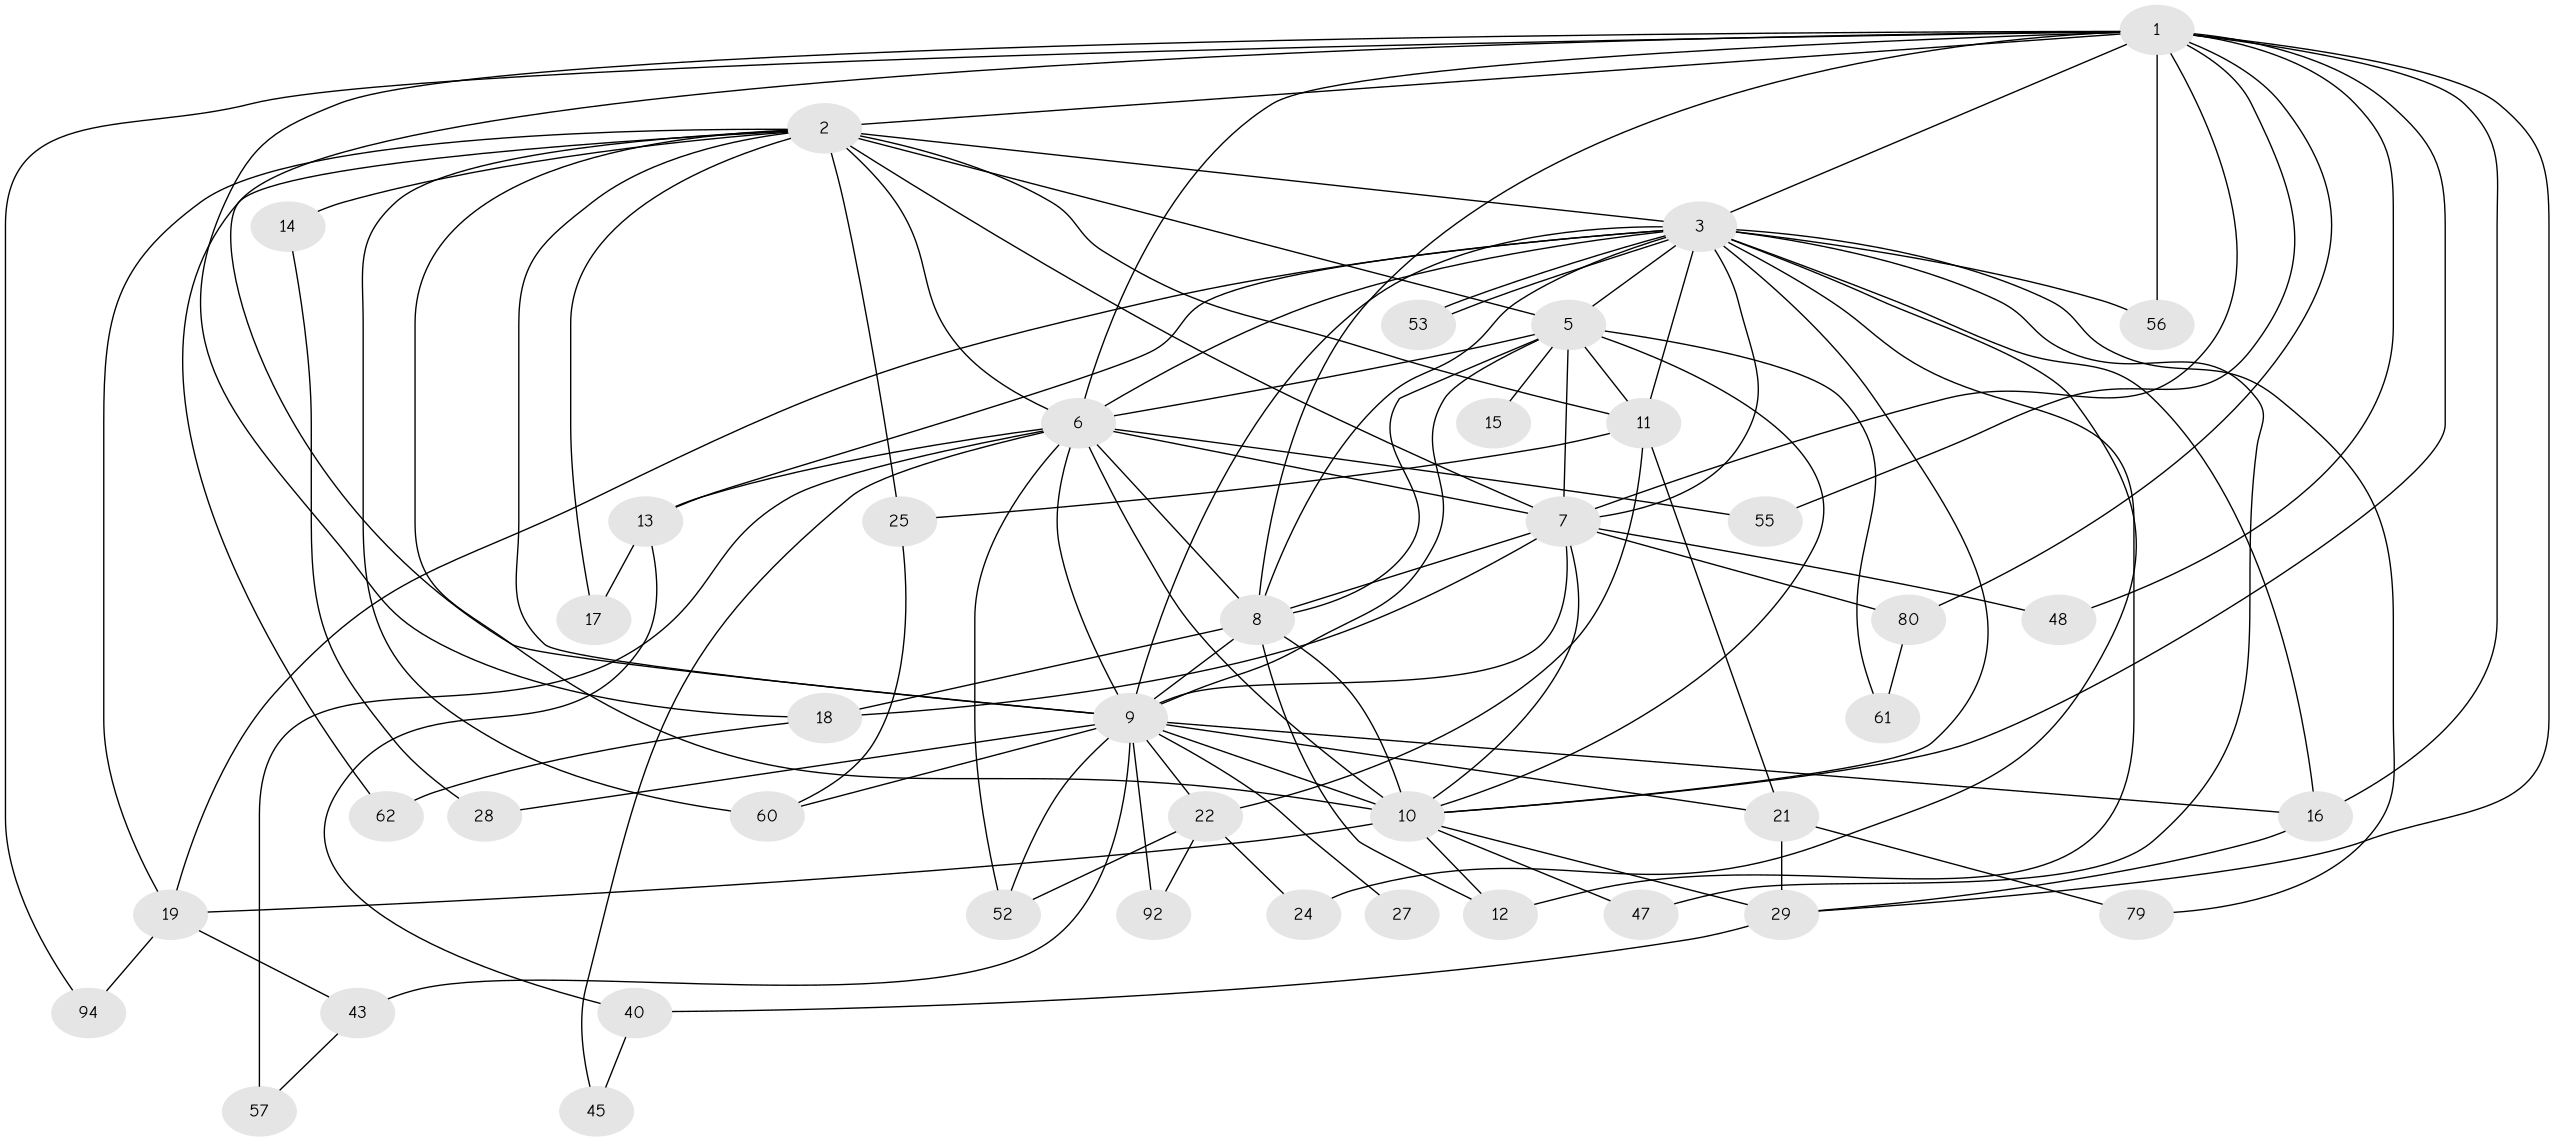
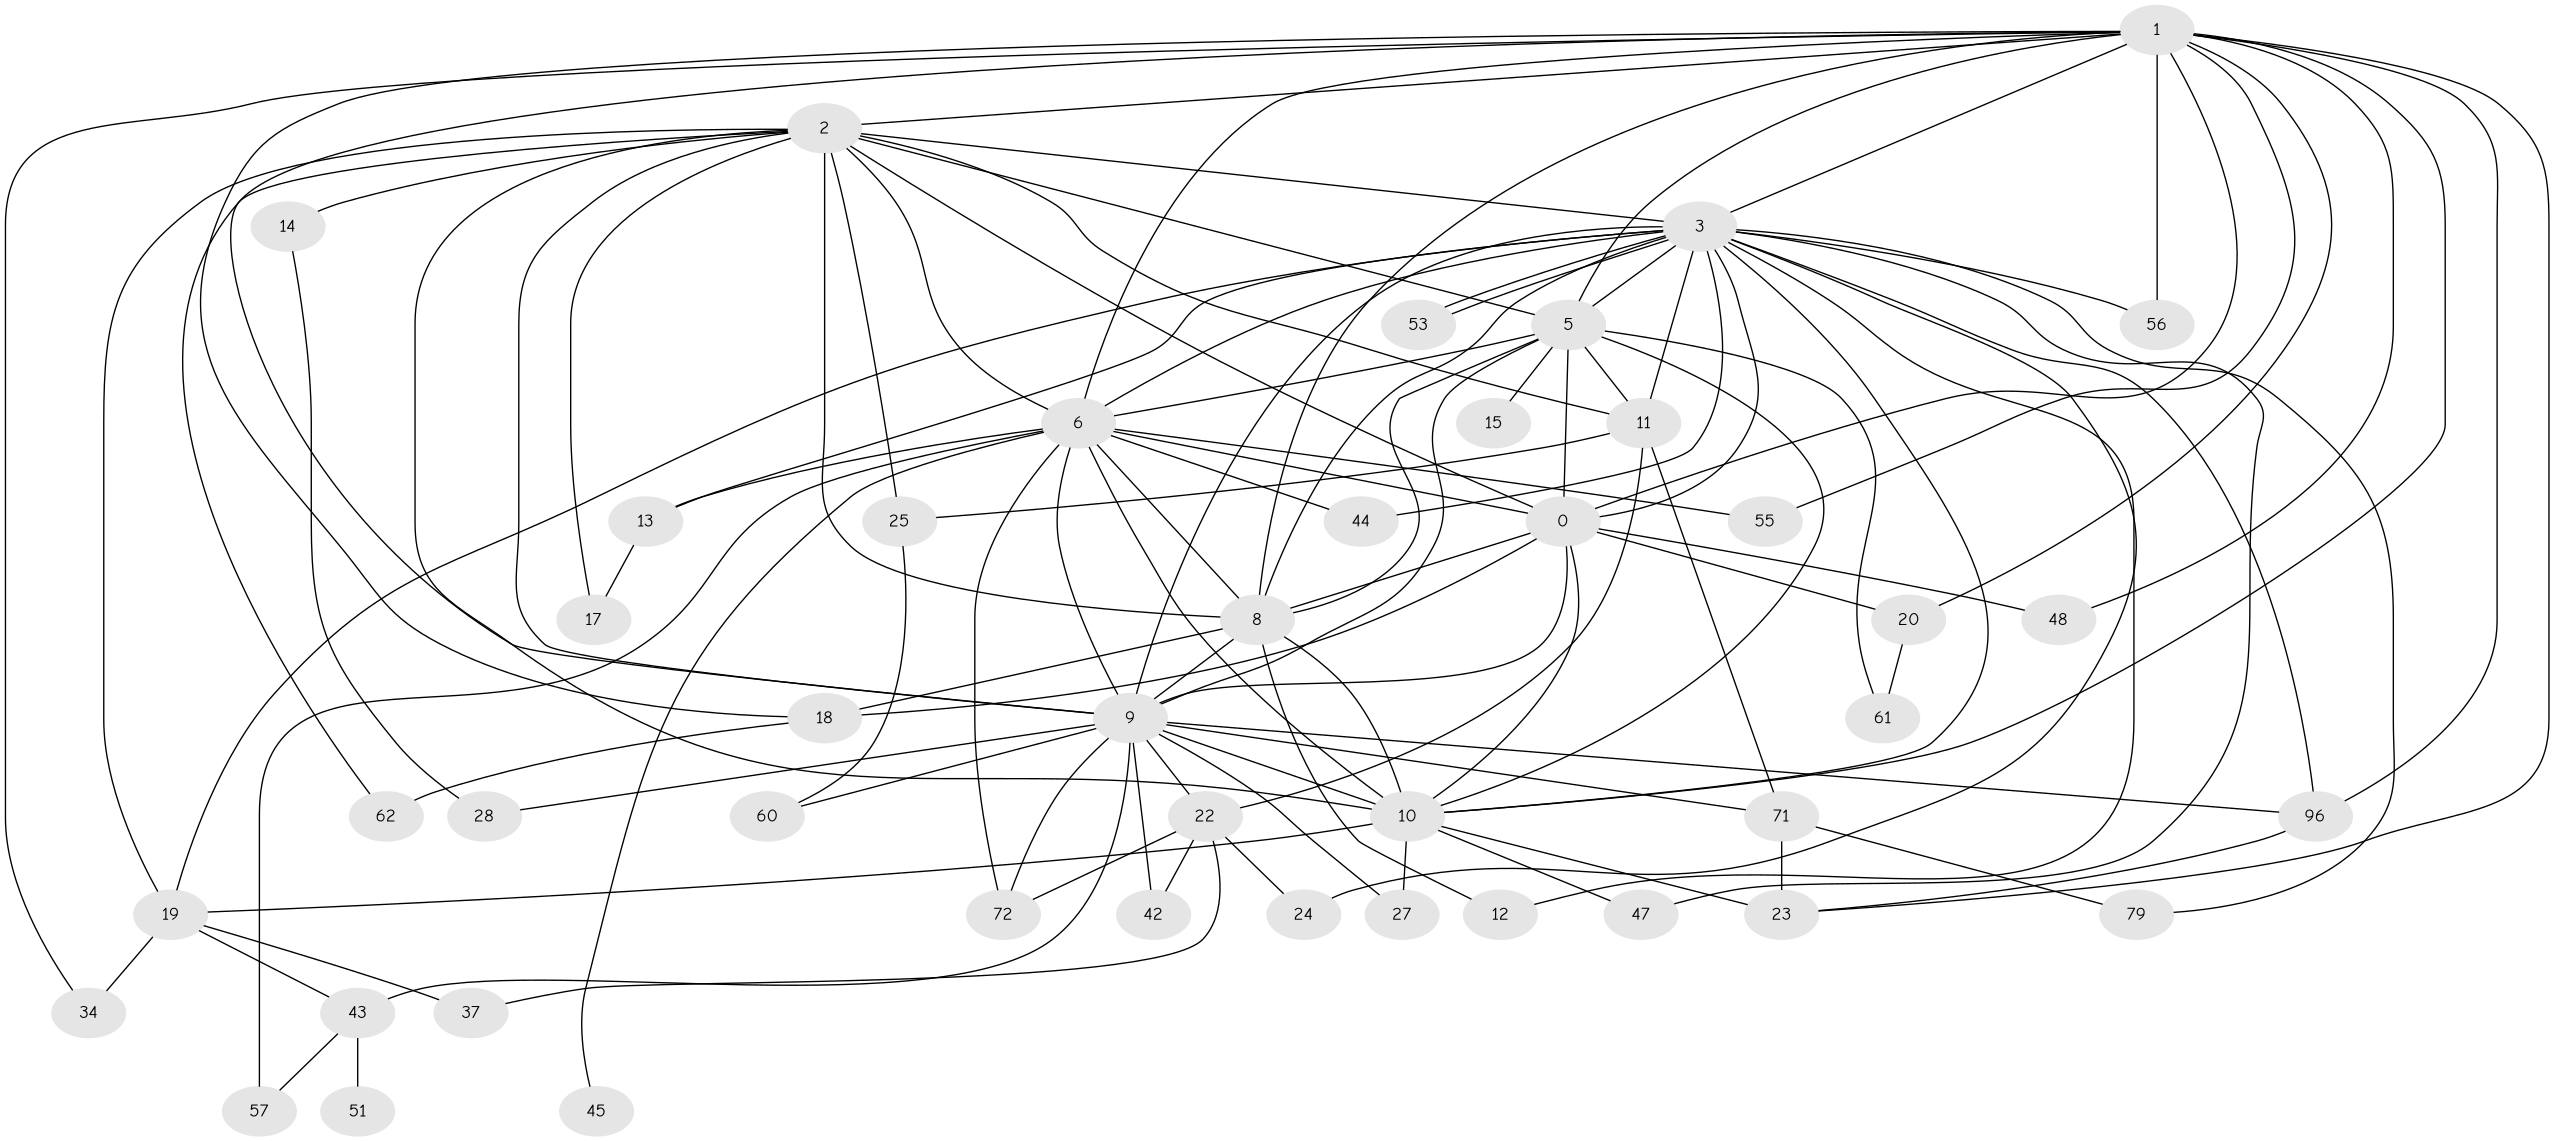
none -> (1816, 108)
(363, 416) -> (844, 538)
none -> (1361, 522)
(1563, 522) -> (1563, 522)
(1909, 620) -> (1909, 620)
(1782, 816) -> (1782, 816)
(2316, 816) -> (2316, 816)
(1451, 863) -> (1405, 856)
(1003, 915) -> (1003, 915)
(1154, 915) -> (1154, 915)
(1782, 915) -> (1782, 915)
(89, 1013) -> (89, 1013)
none -> (471, 1013)
(635, 1013) -> none
none -> (358, 1111)
